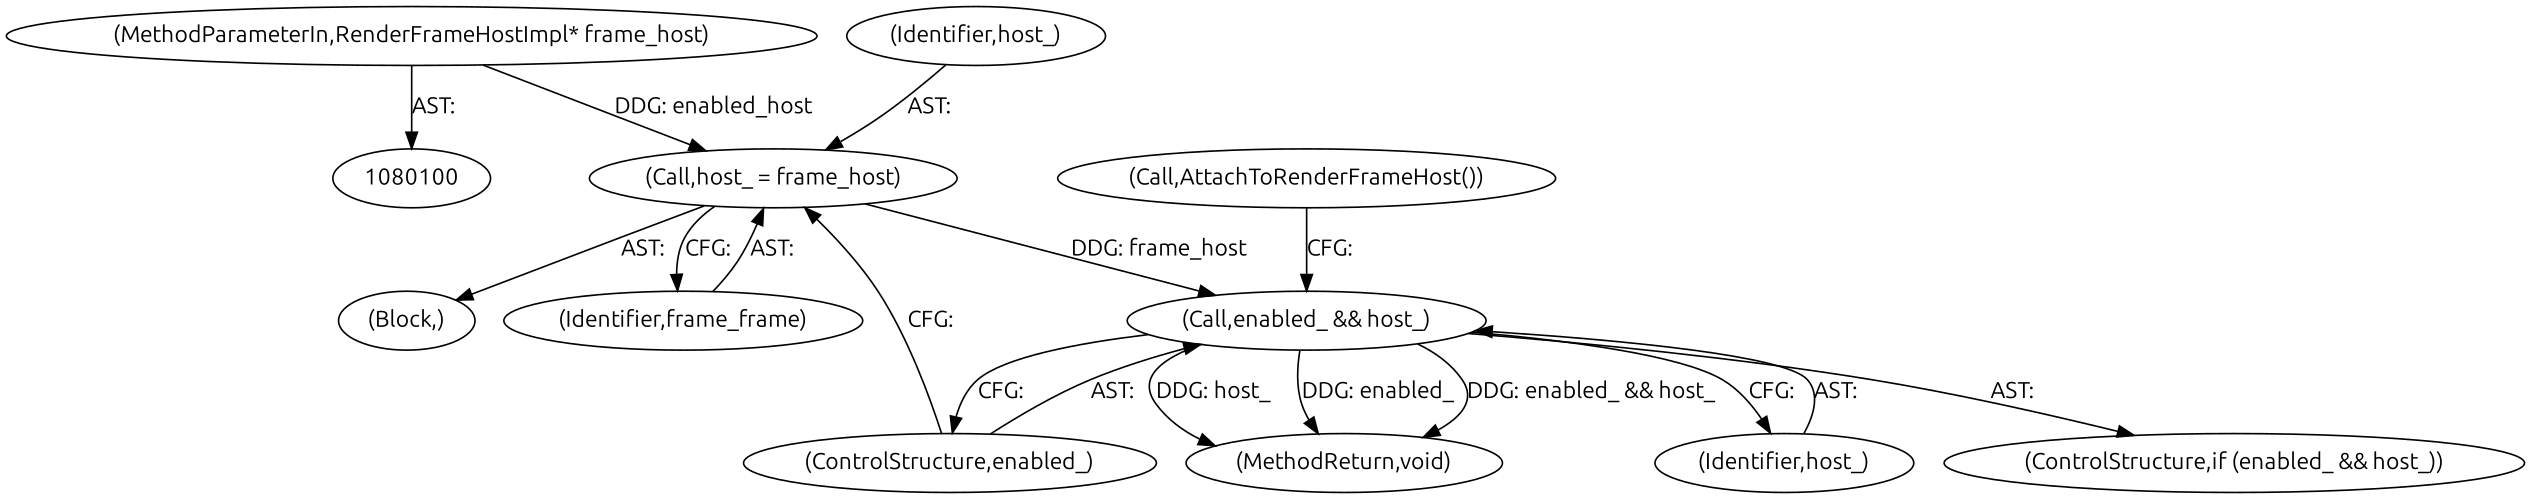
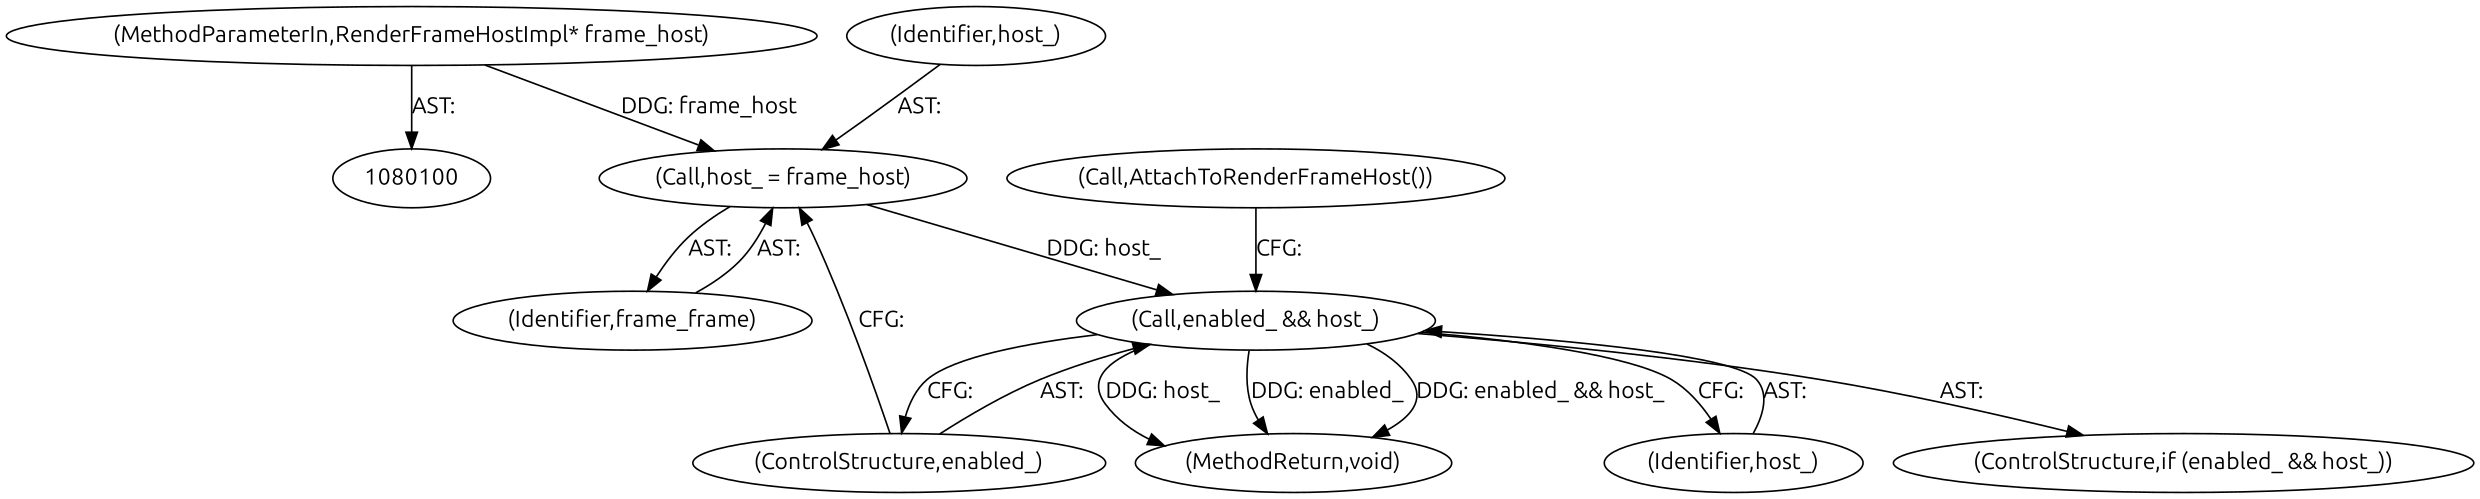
(714, 107) -> (709, 107)
(711, 250) -> (714, 250)
(1159, 250) -> (1104, 250)
(407, 321) -> none
